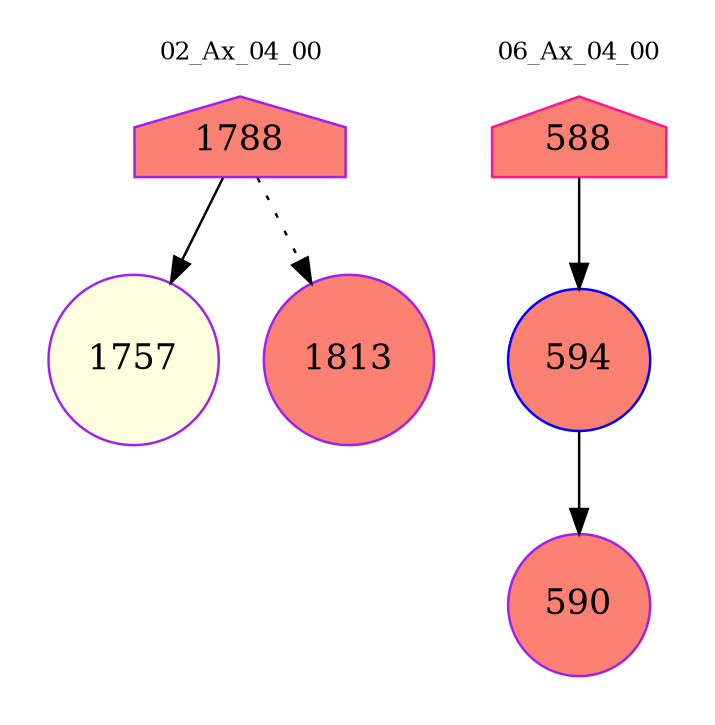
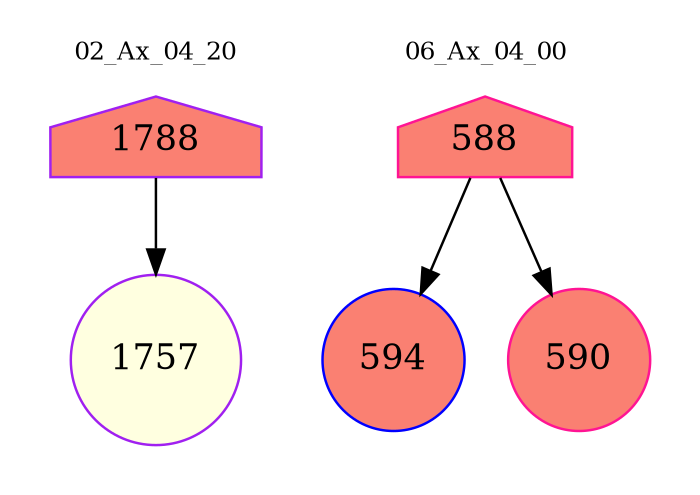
(241, 53) -> (156, 53)
(349, 360) -> none
(579, 470) -> (521, 225)
(579, 605) -> (579, 360)
